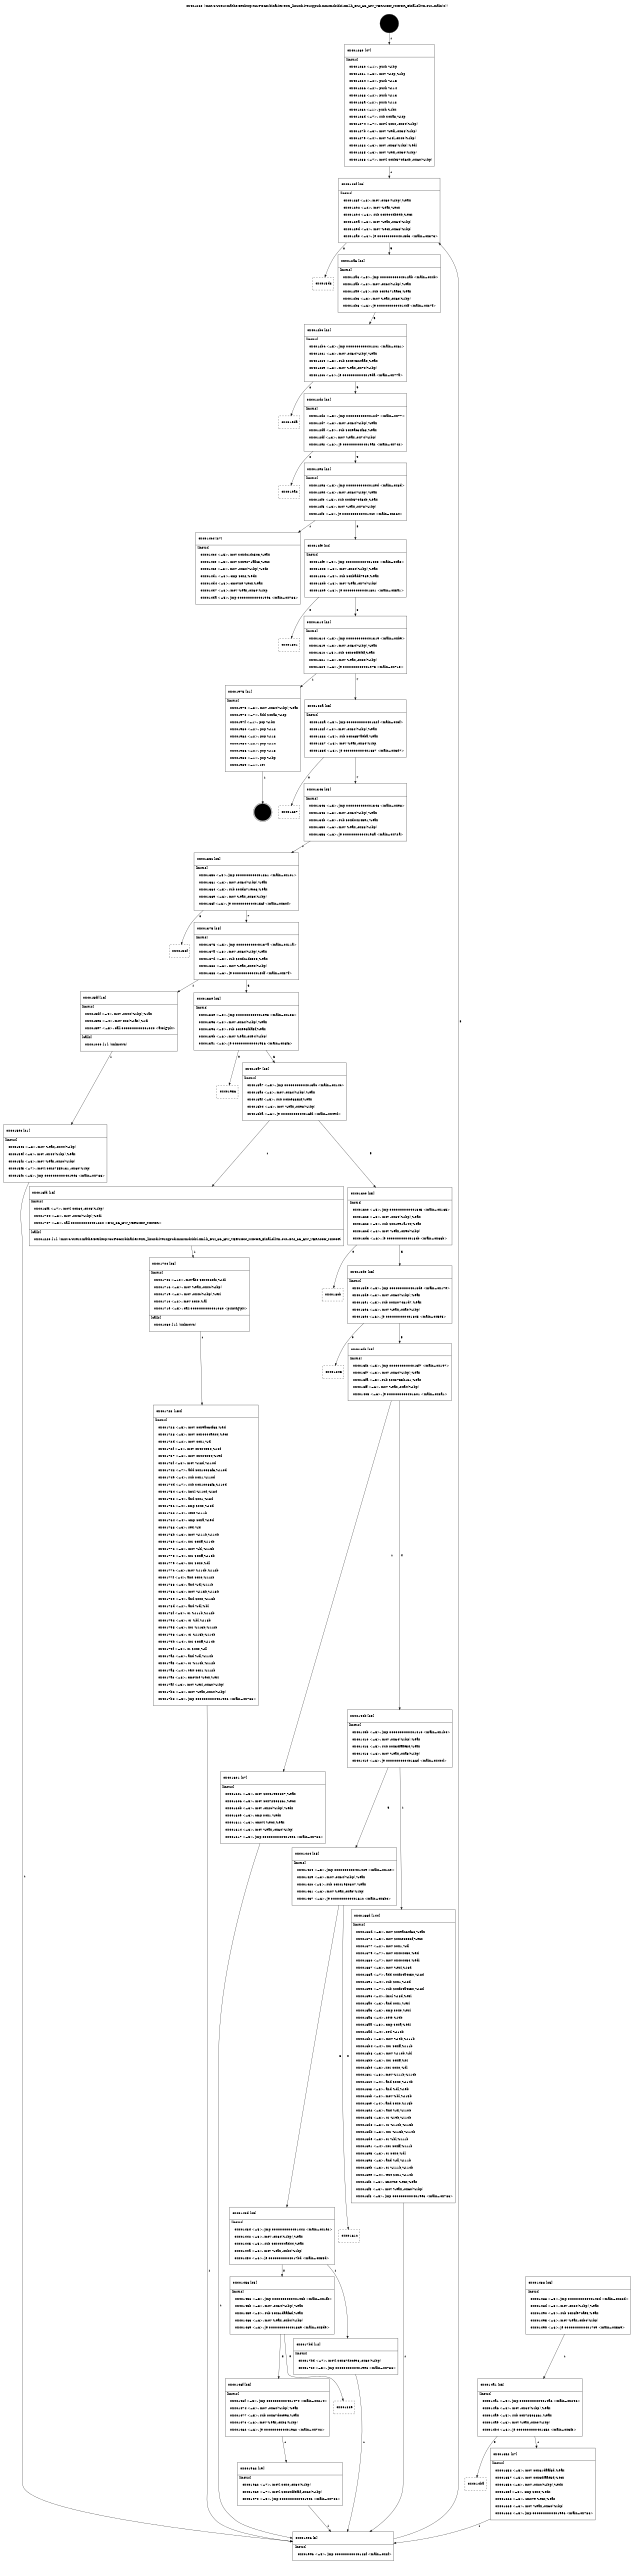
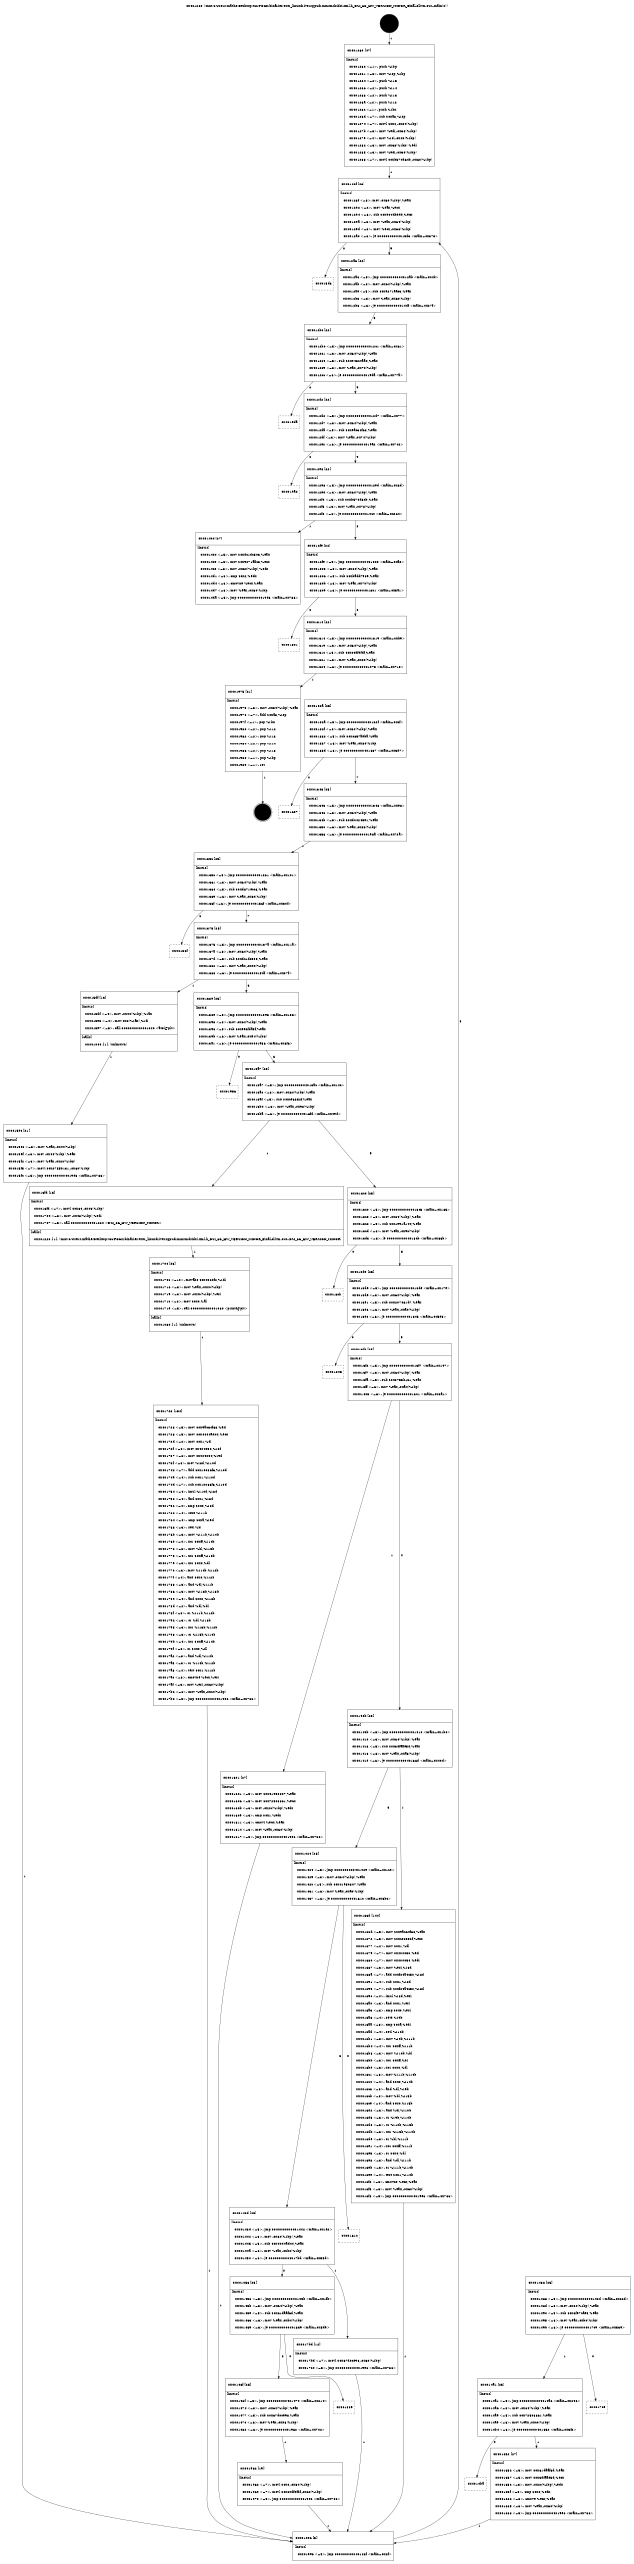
(355, 685) -> none
none -> (597, 2407)
